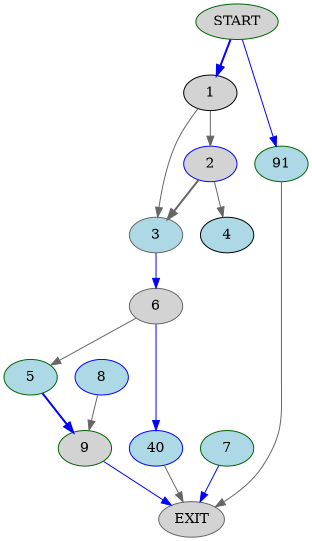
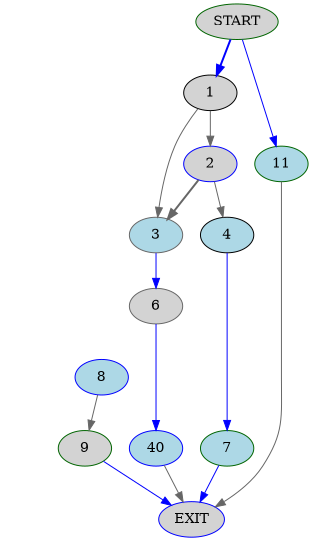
(281, 164) -> (281, 164)
none -> (227, 337)
(31, 377) -> none
(192, 519) -> (192, 519)
